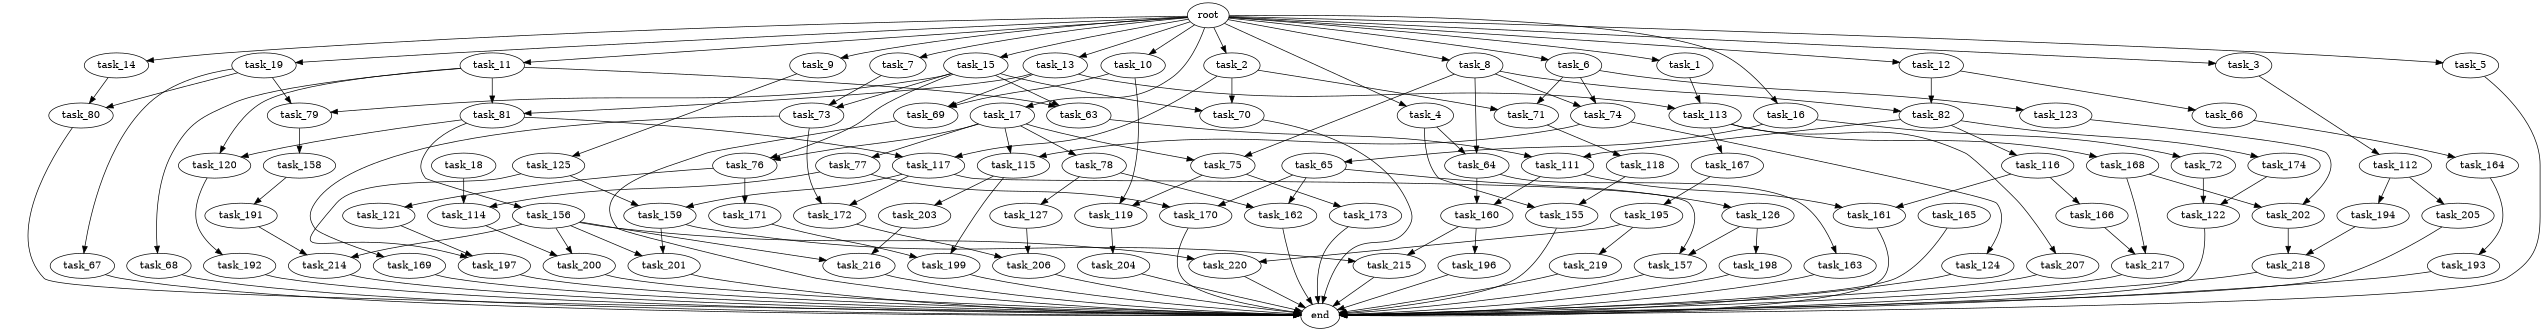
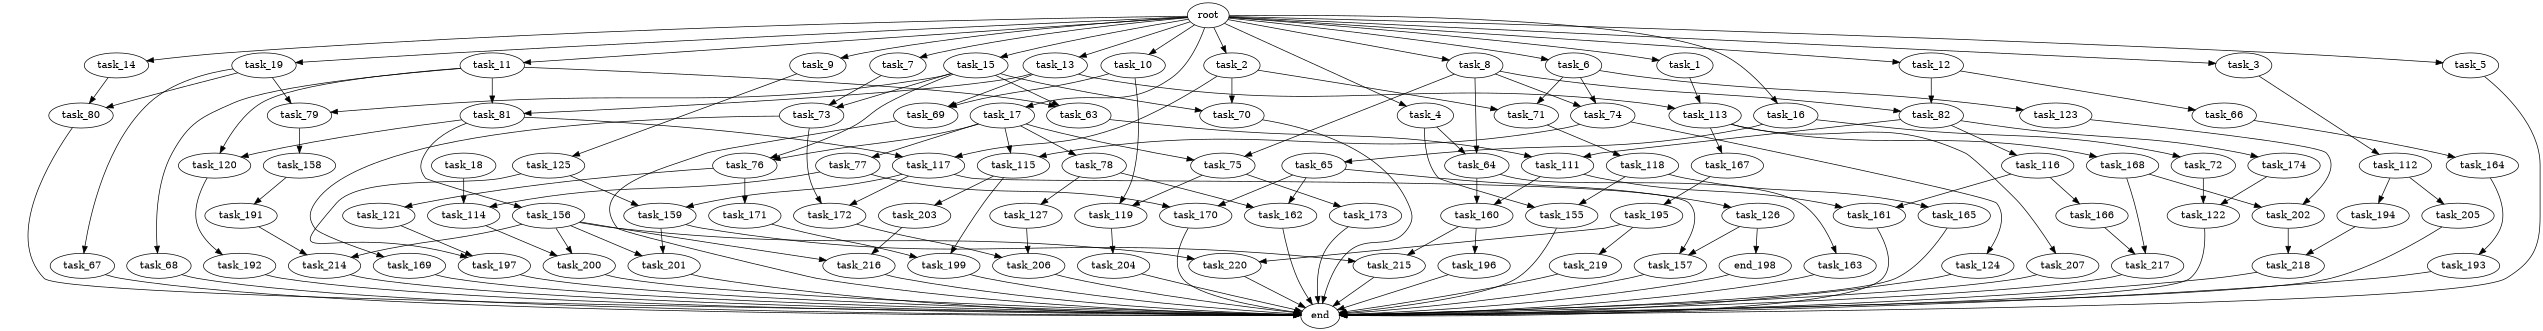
none -> (1795, 190)
(1755, 266) -> (1755, 266)
